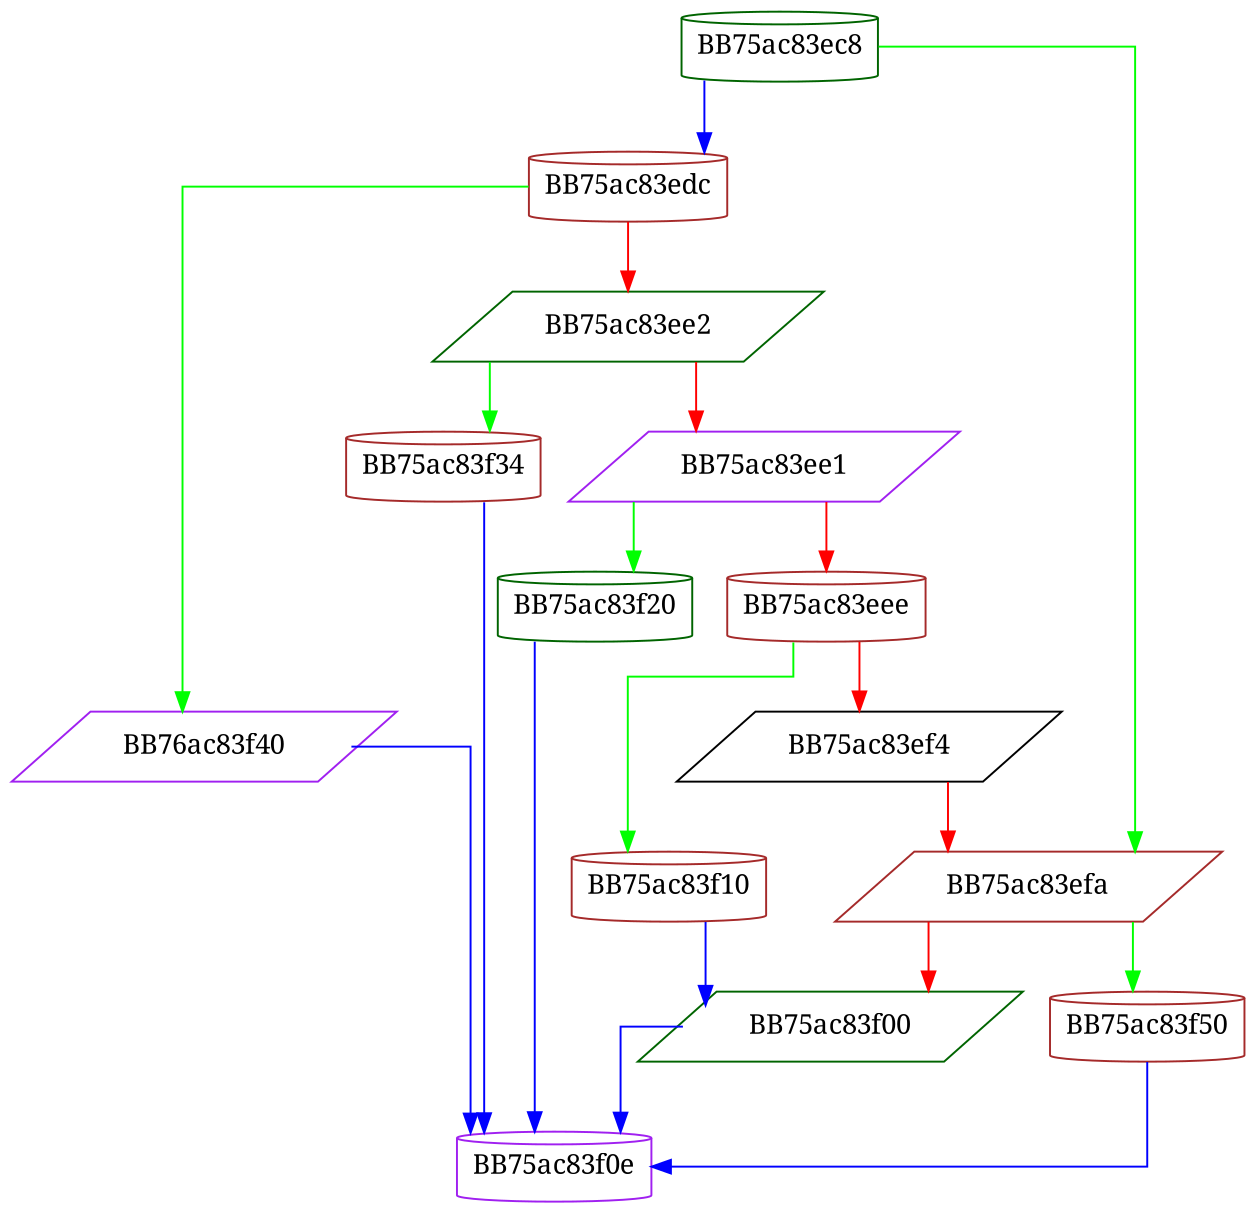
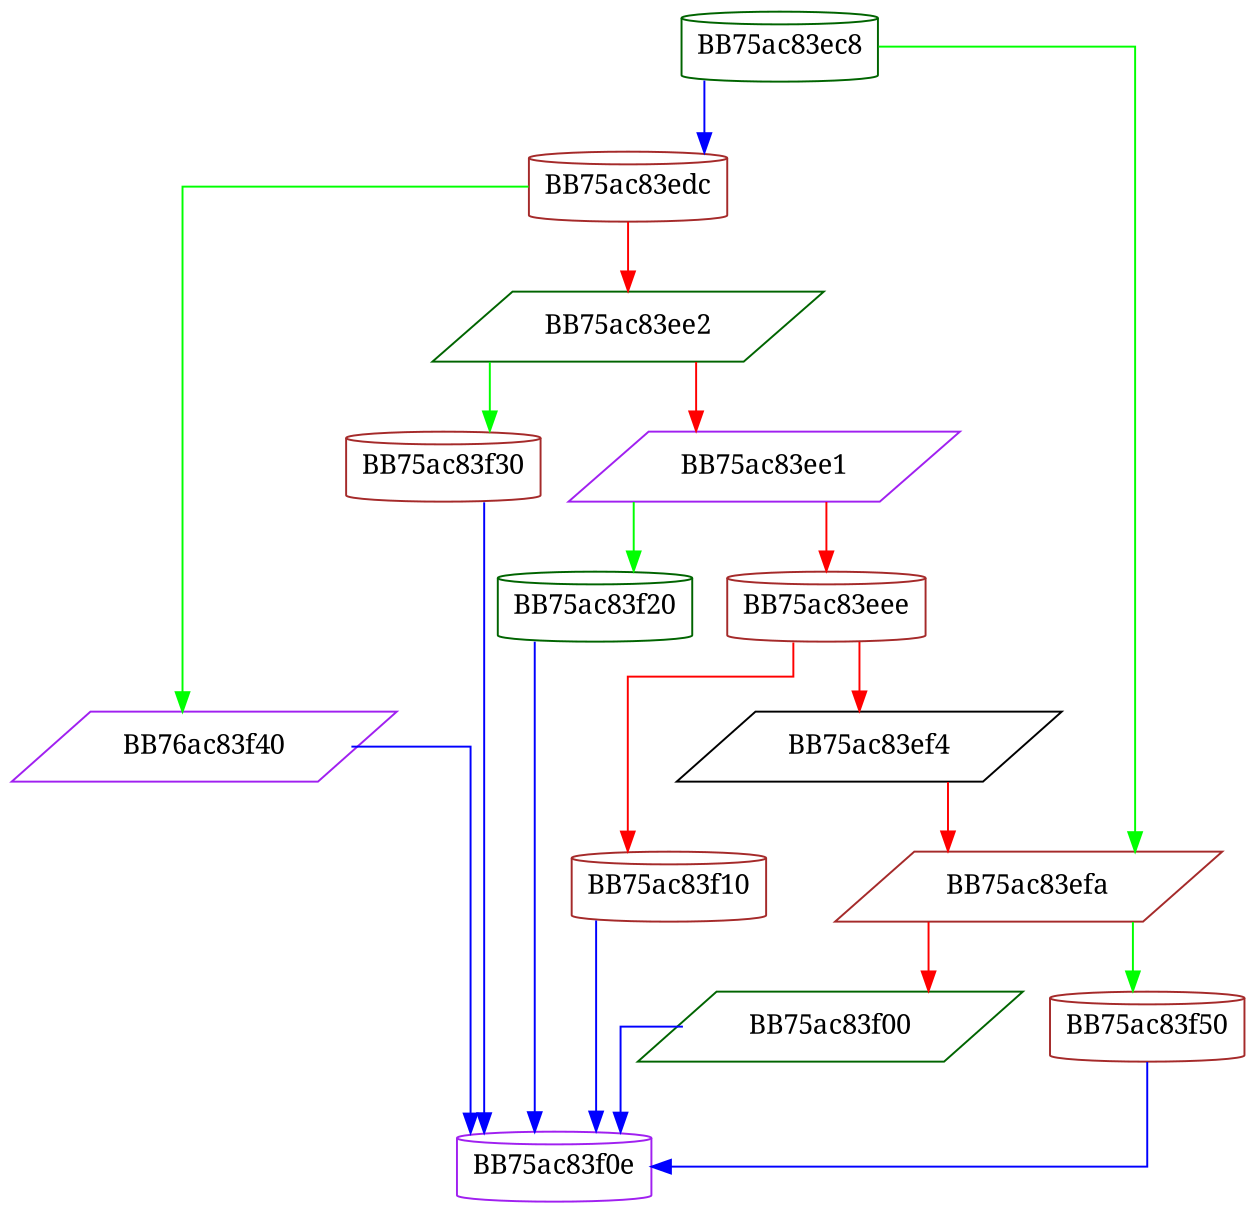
(443, 467) -> (443, 467)
(650, 677) -> (650, 677)
(706, 954) -> (596, 1016)
